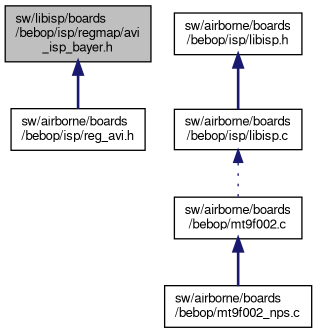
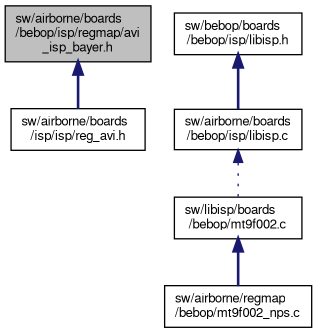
(78, 34) -> (78, 34)
(238, 34) -> (238, 34)
(78, 129) -> (78, 129)
(238, 218) -> (238, 218)
(238, 306) -> (238, 306)
